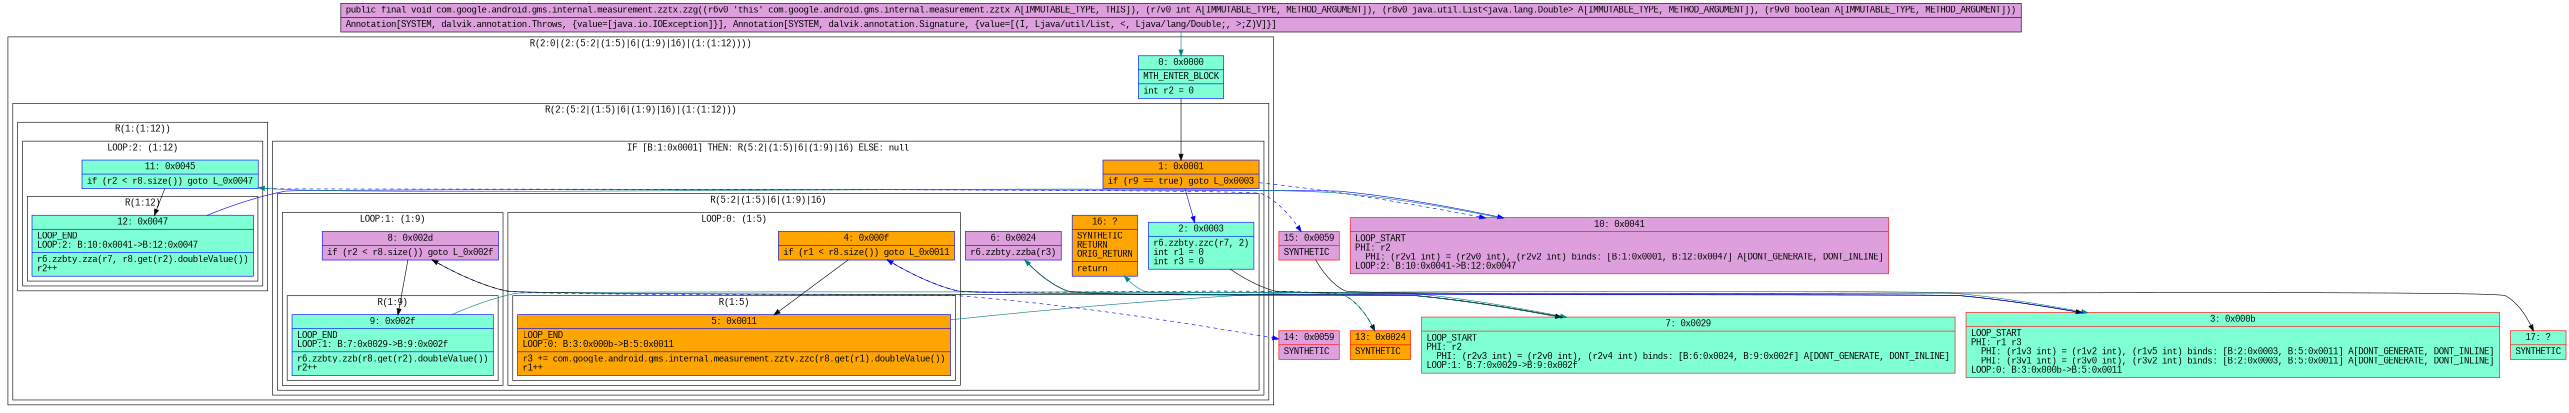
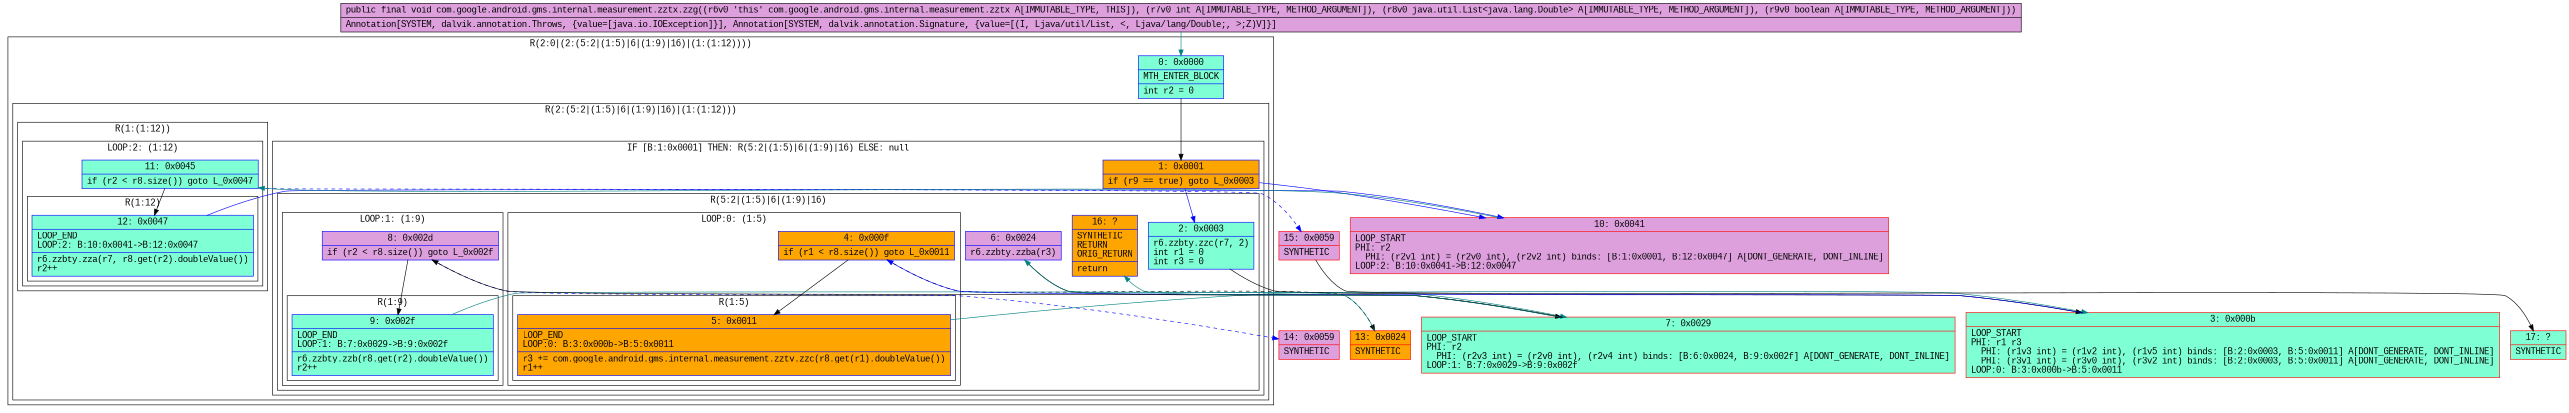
(1370, 197) -> (1370, 197)
